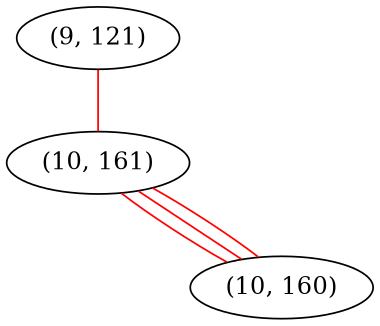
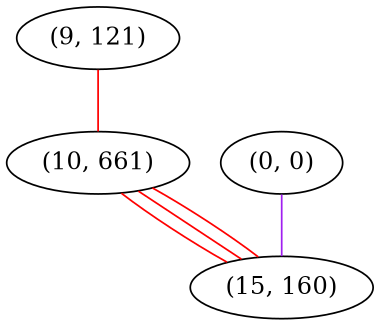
(98, 163) -> (98, 163)
none -> (282, 163)
(282, 288) -> (282, 288)
